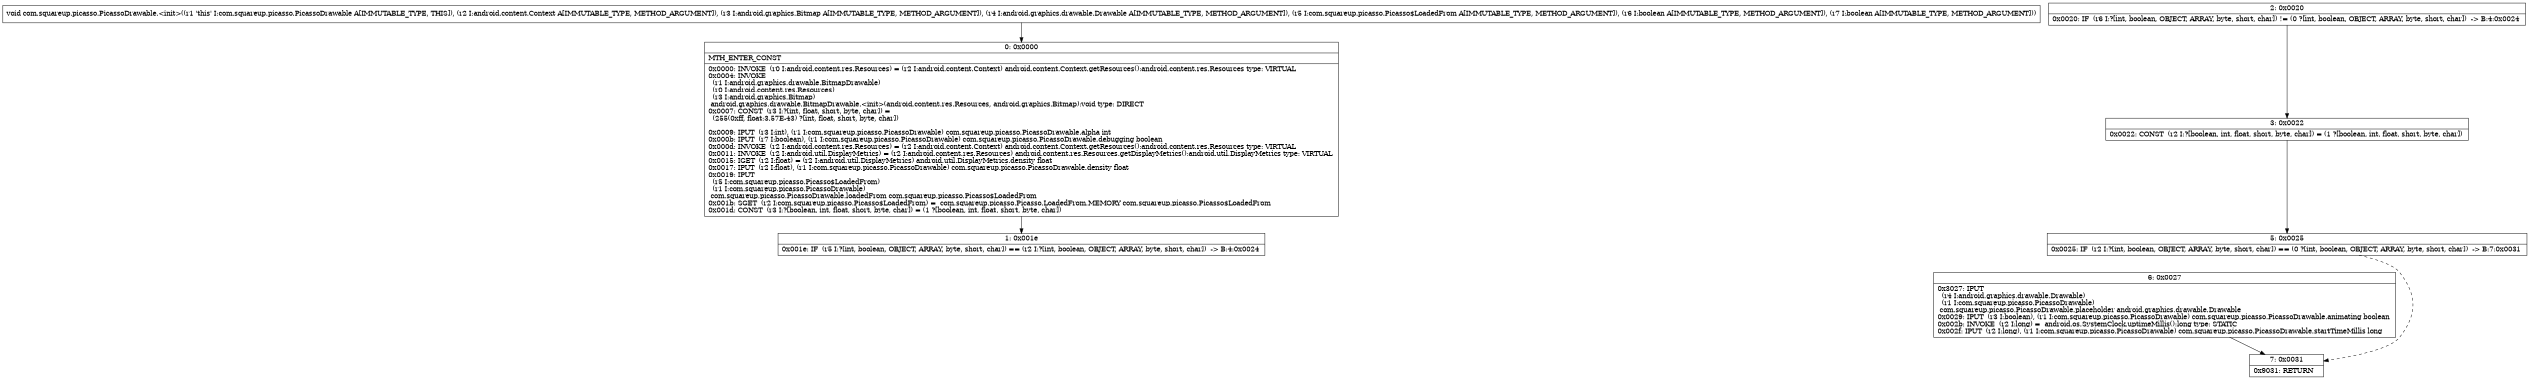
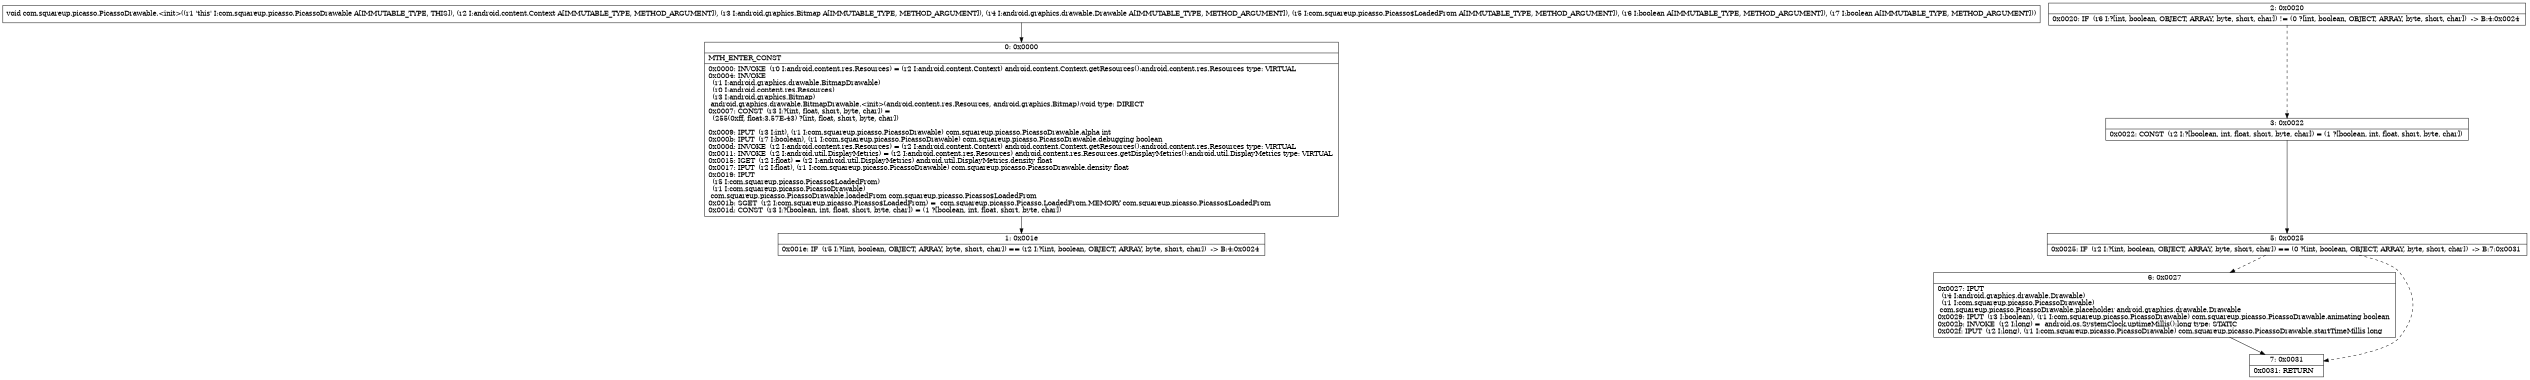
(2287, 69) -> (2287, 69)
none -> (2250, 263)
(1963, 289) -> (1963, 289)
(2287, 371) -> (2287, 371)
